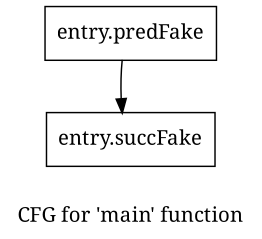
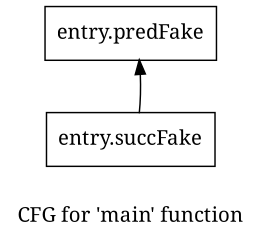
(121, 79) -> (140, 94)
